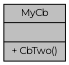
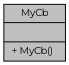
(35, 51) -> (32, 51)
